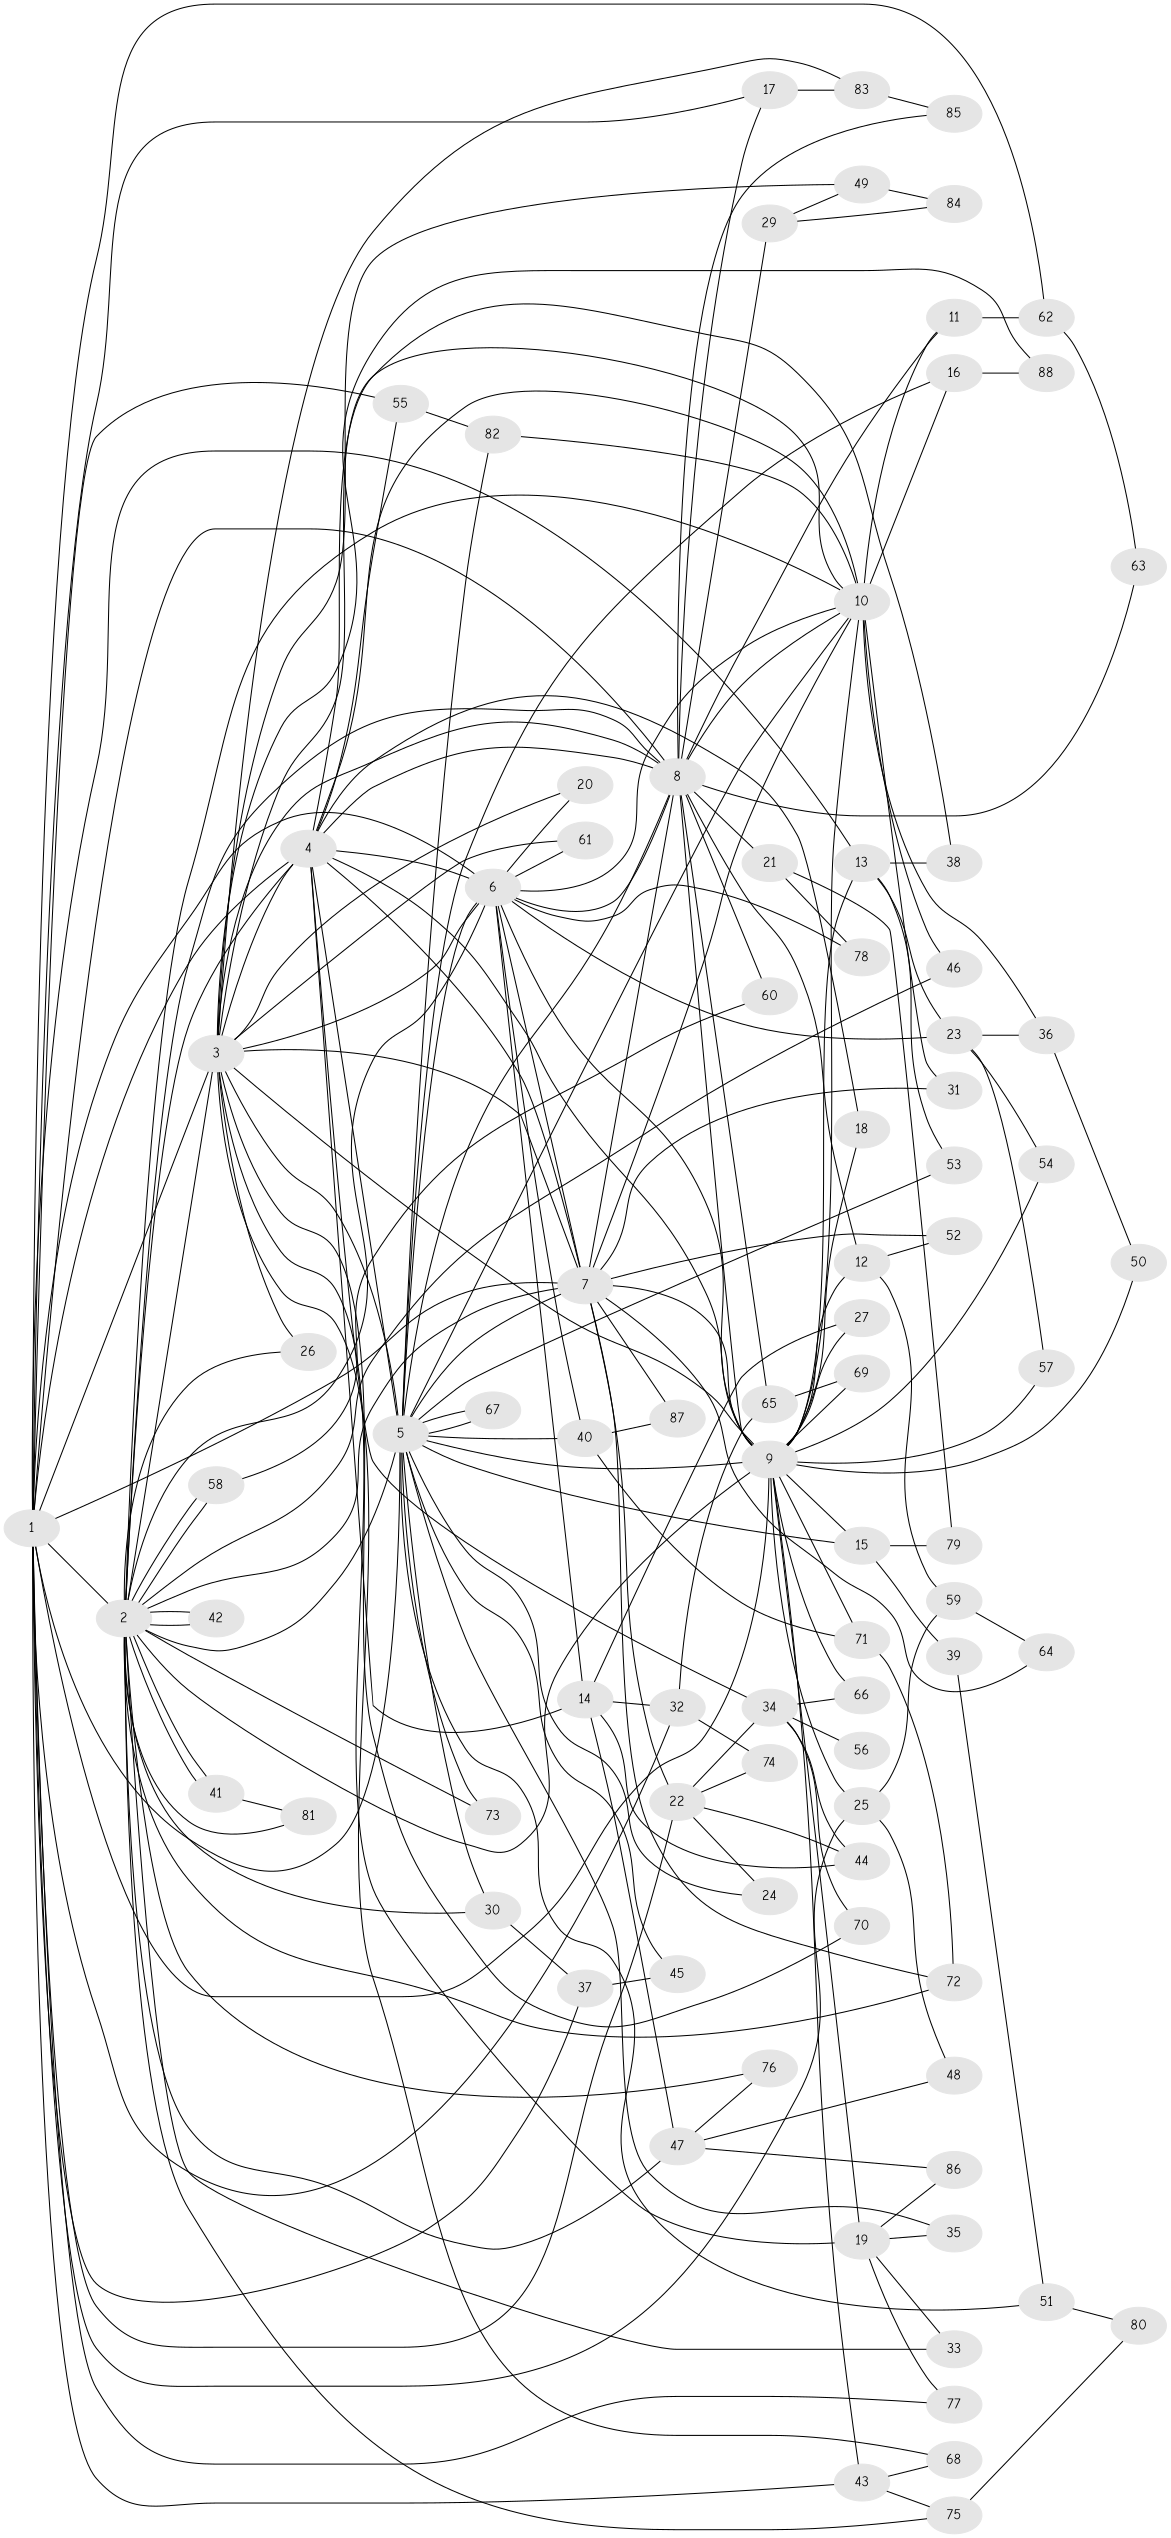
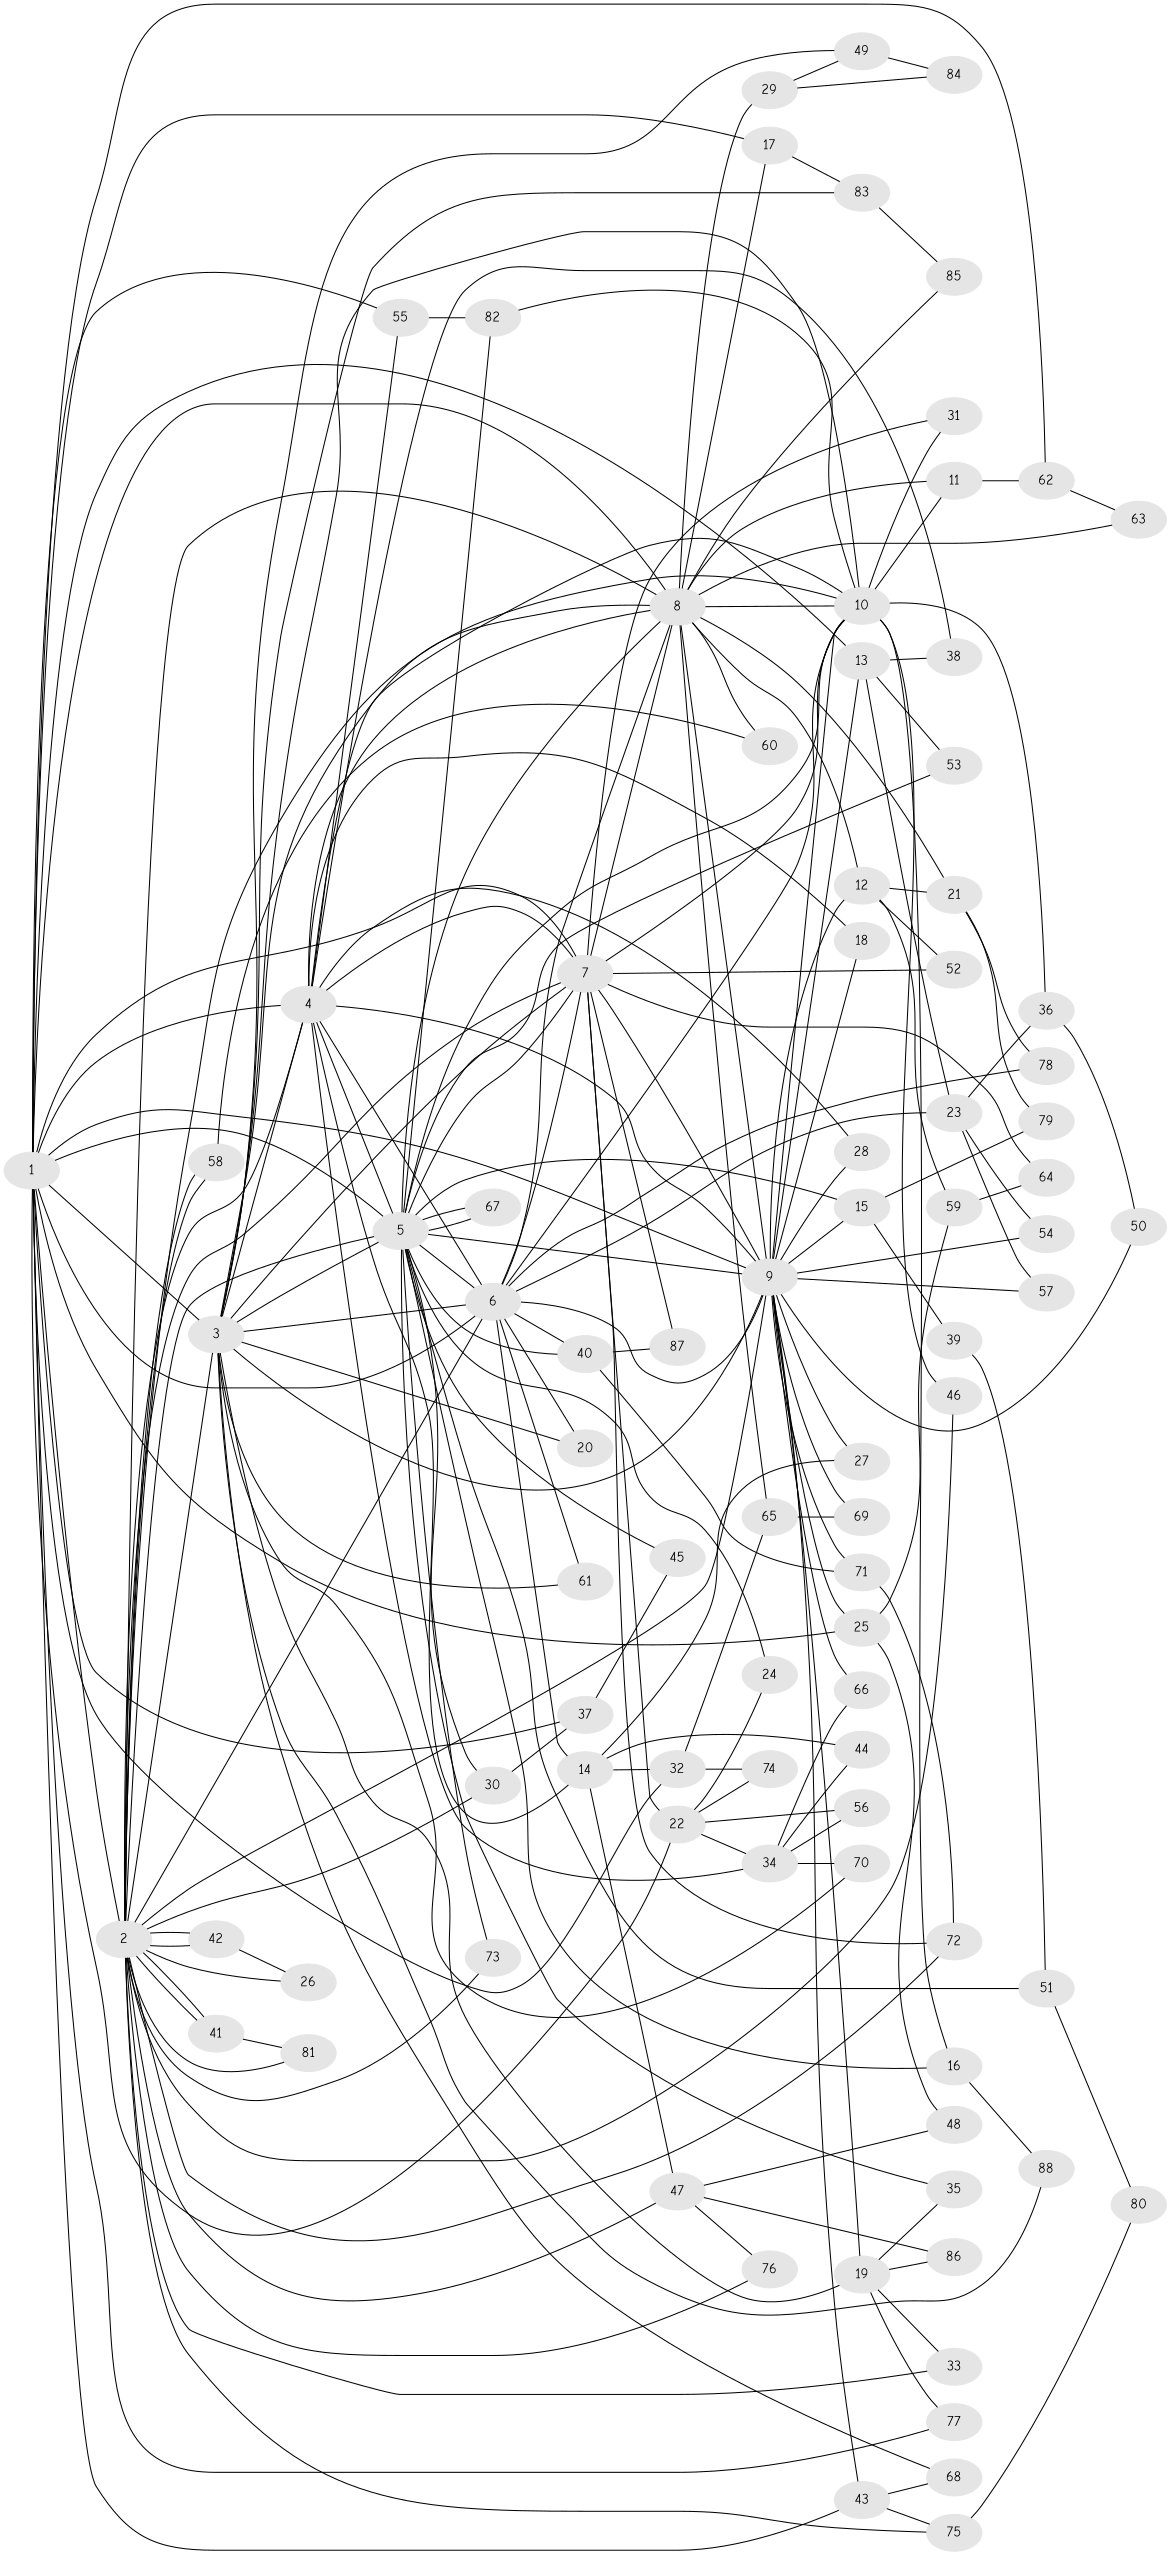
none -> (908, 890)
none -> (862, 1152)
(262, 1275) -> (262, 1961)
(772, 1827) -> (770, 1816)
